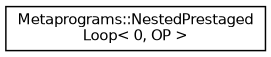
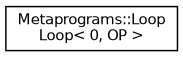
(136, 29) -> (92, 29)
